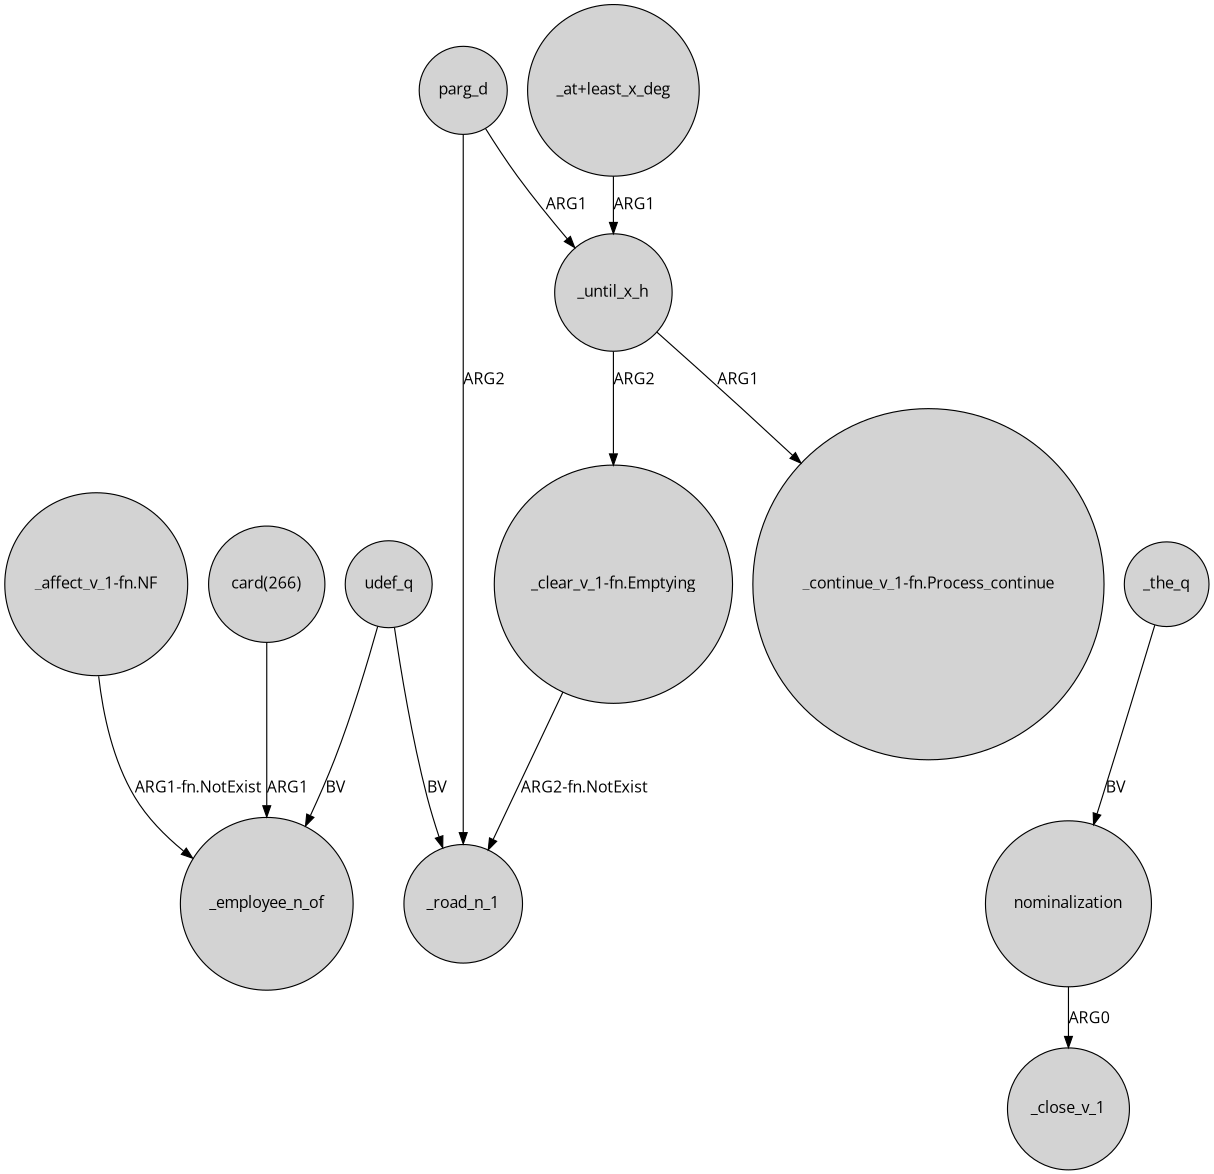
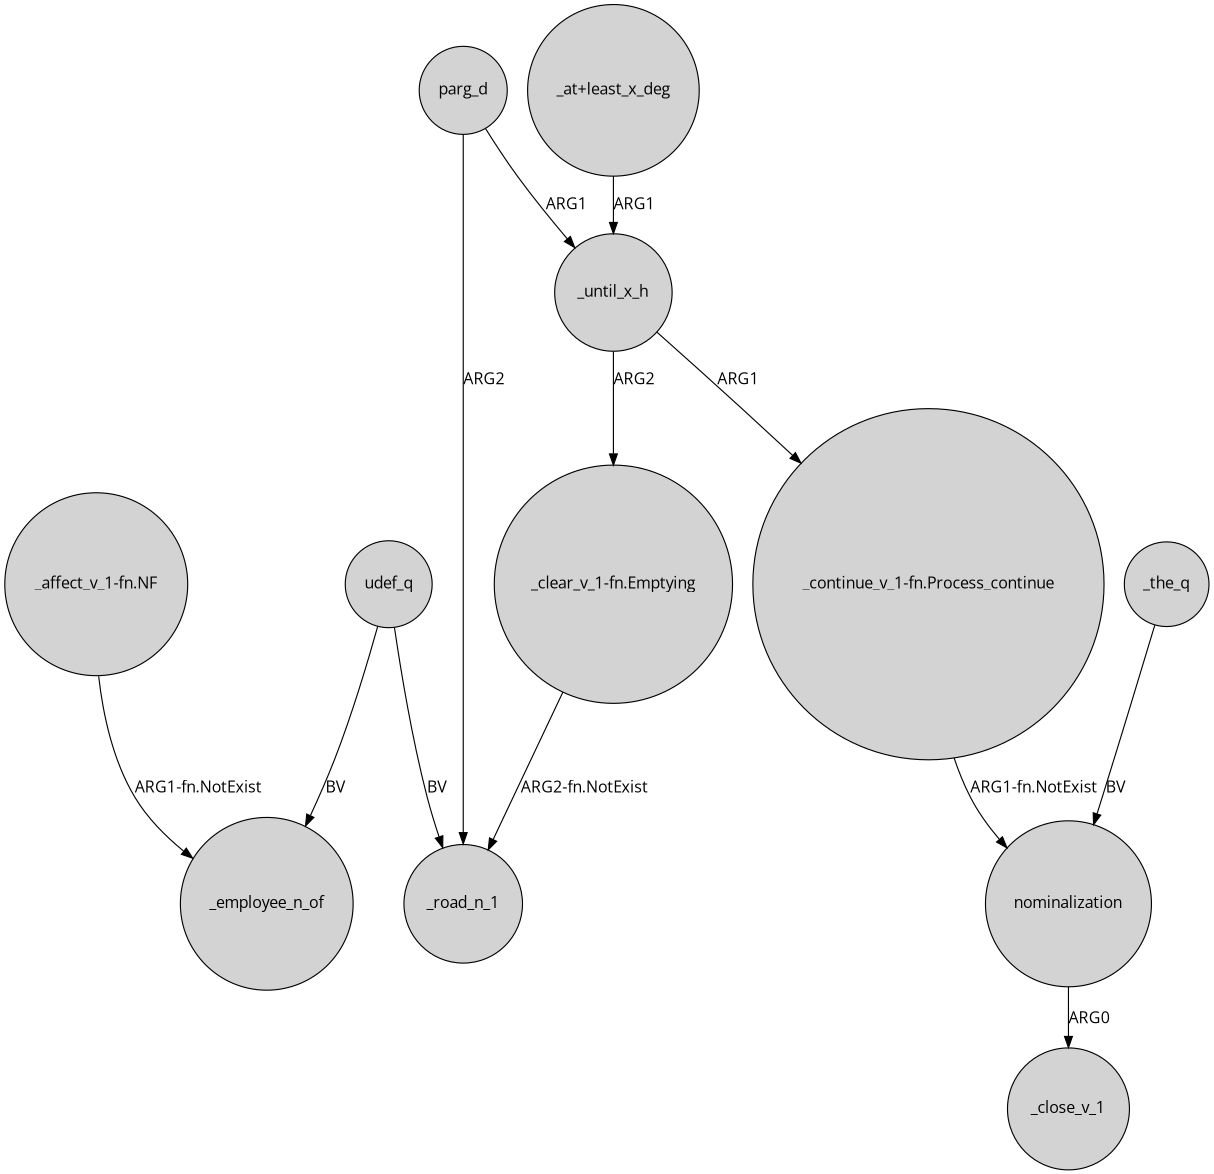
(267, 584) -> none
none -> (972, 801)
